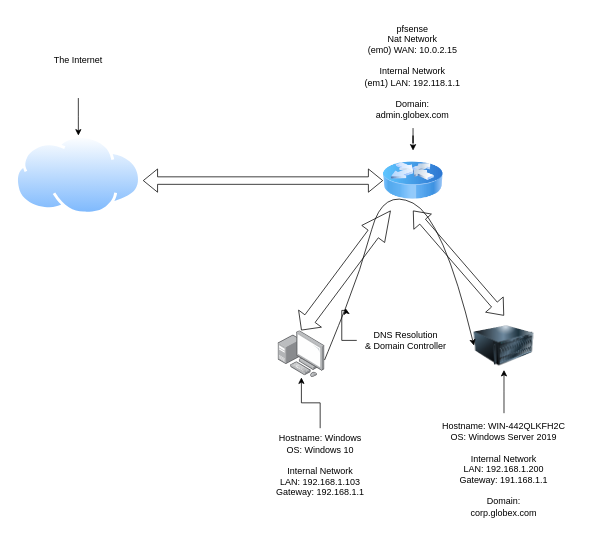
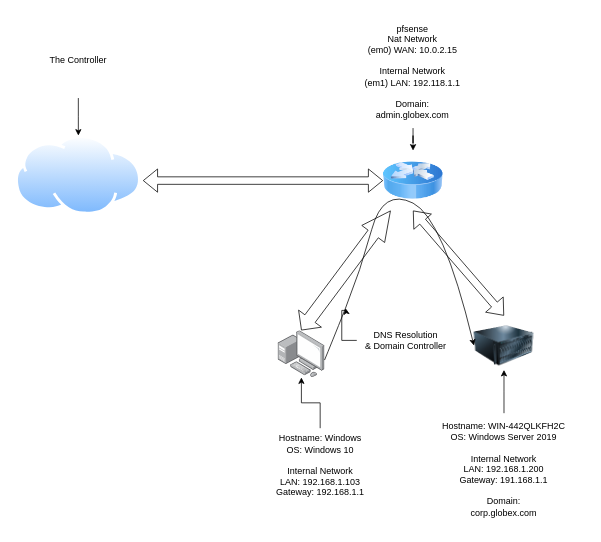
(78, 60) -> (78, 60)
